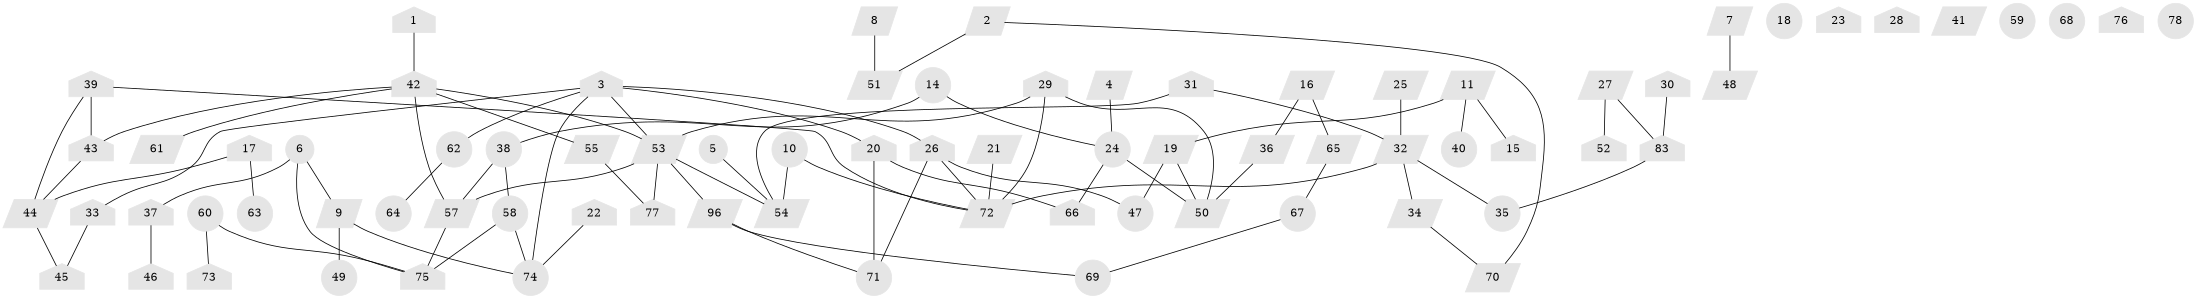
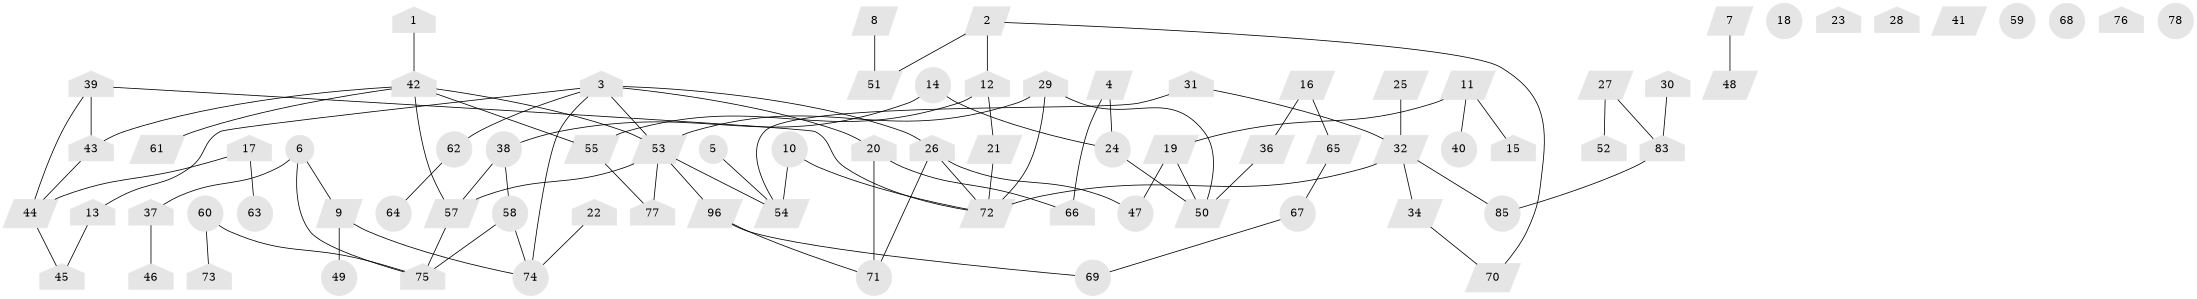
none -> (987, 85)
(1091, 184) -> (1083, 148)
(93, 214) -> (93, 214)
(1502, 214) -> (1502, 214)
